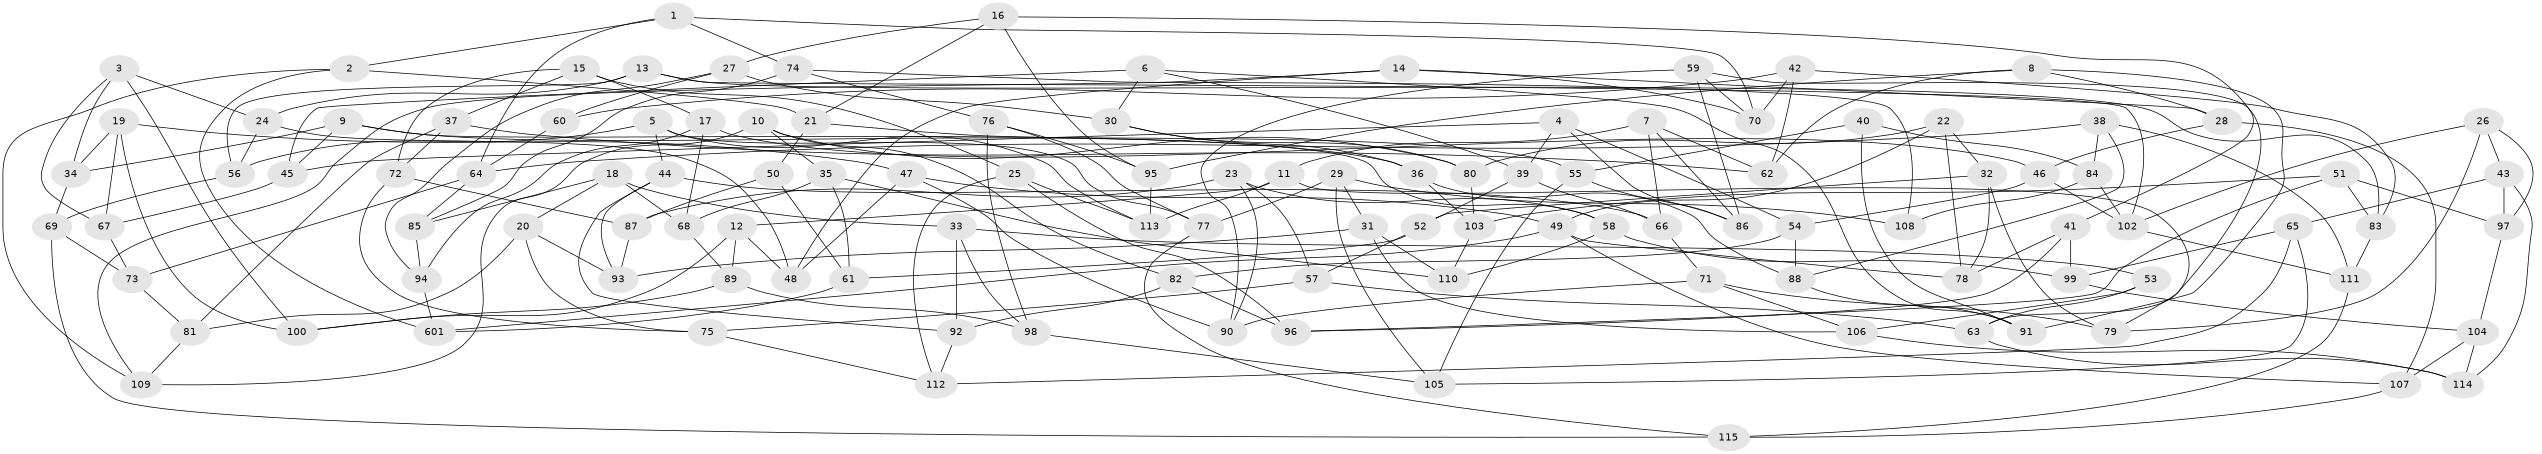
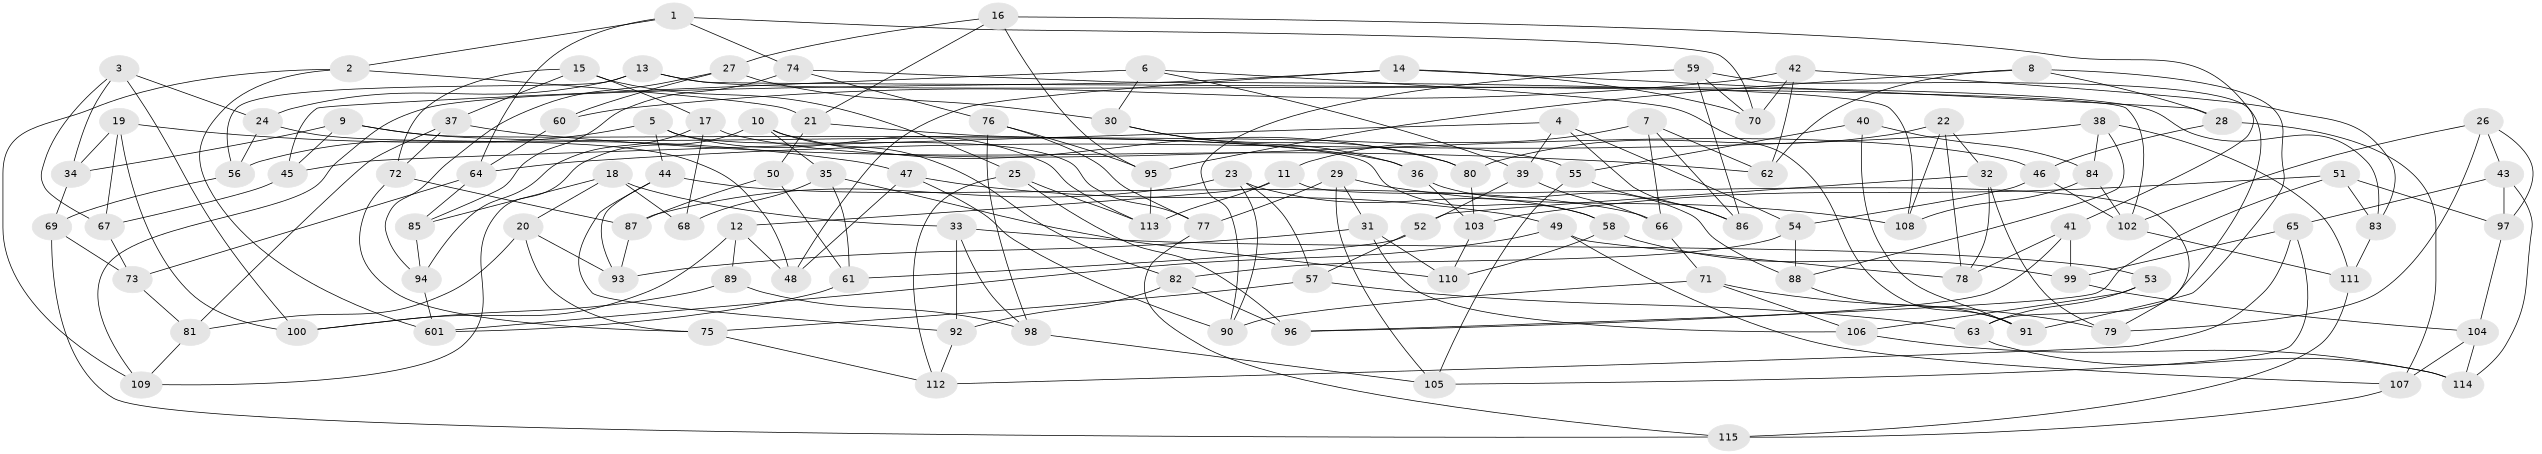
(1828, 176) -> (1925, 174)
(705, 250) -> none
